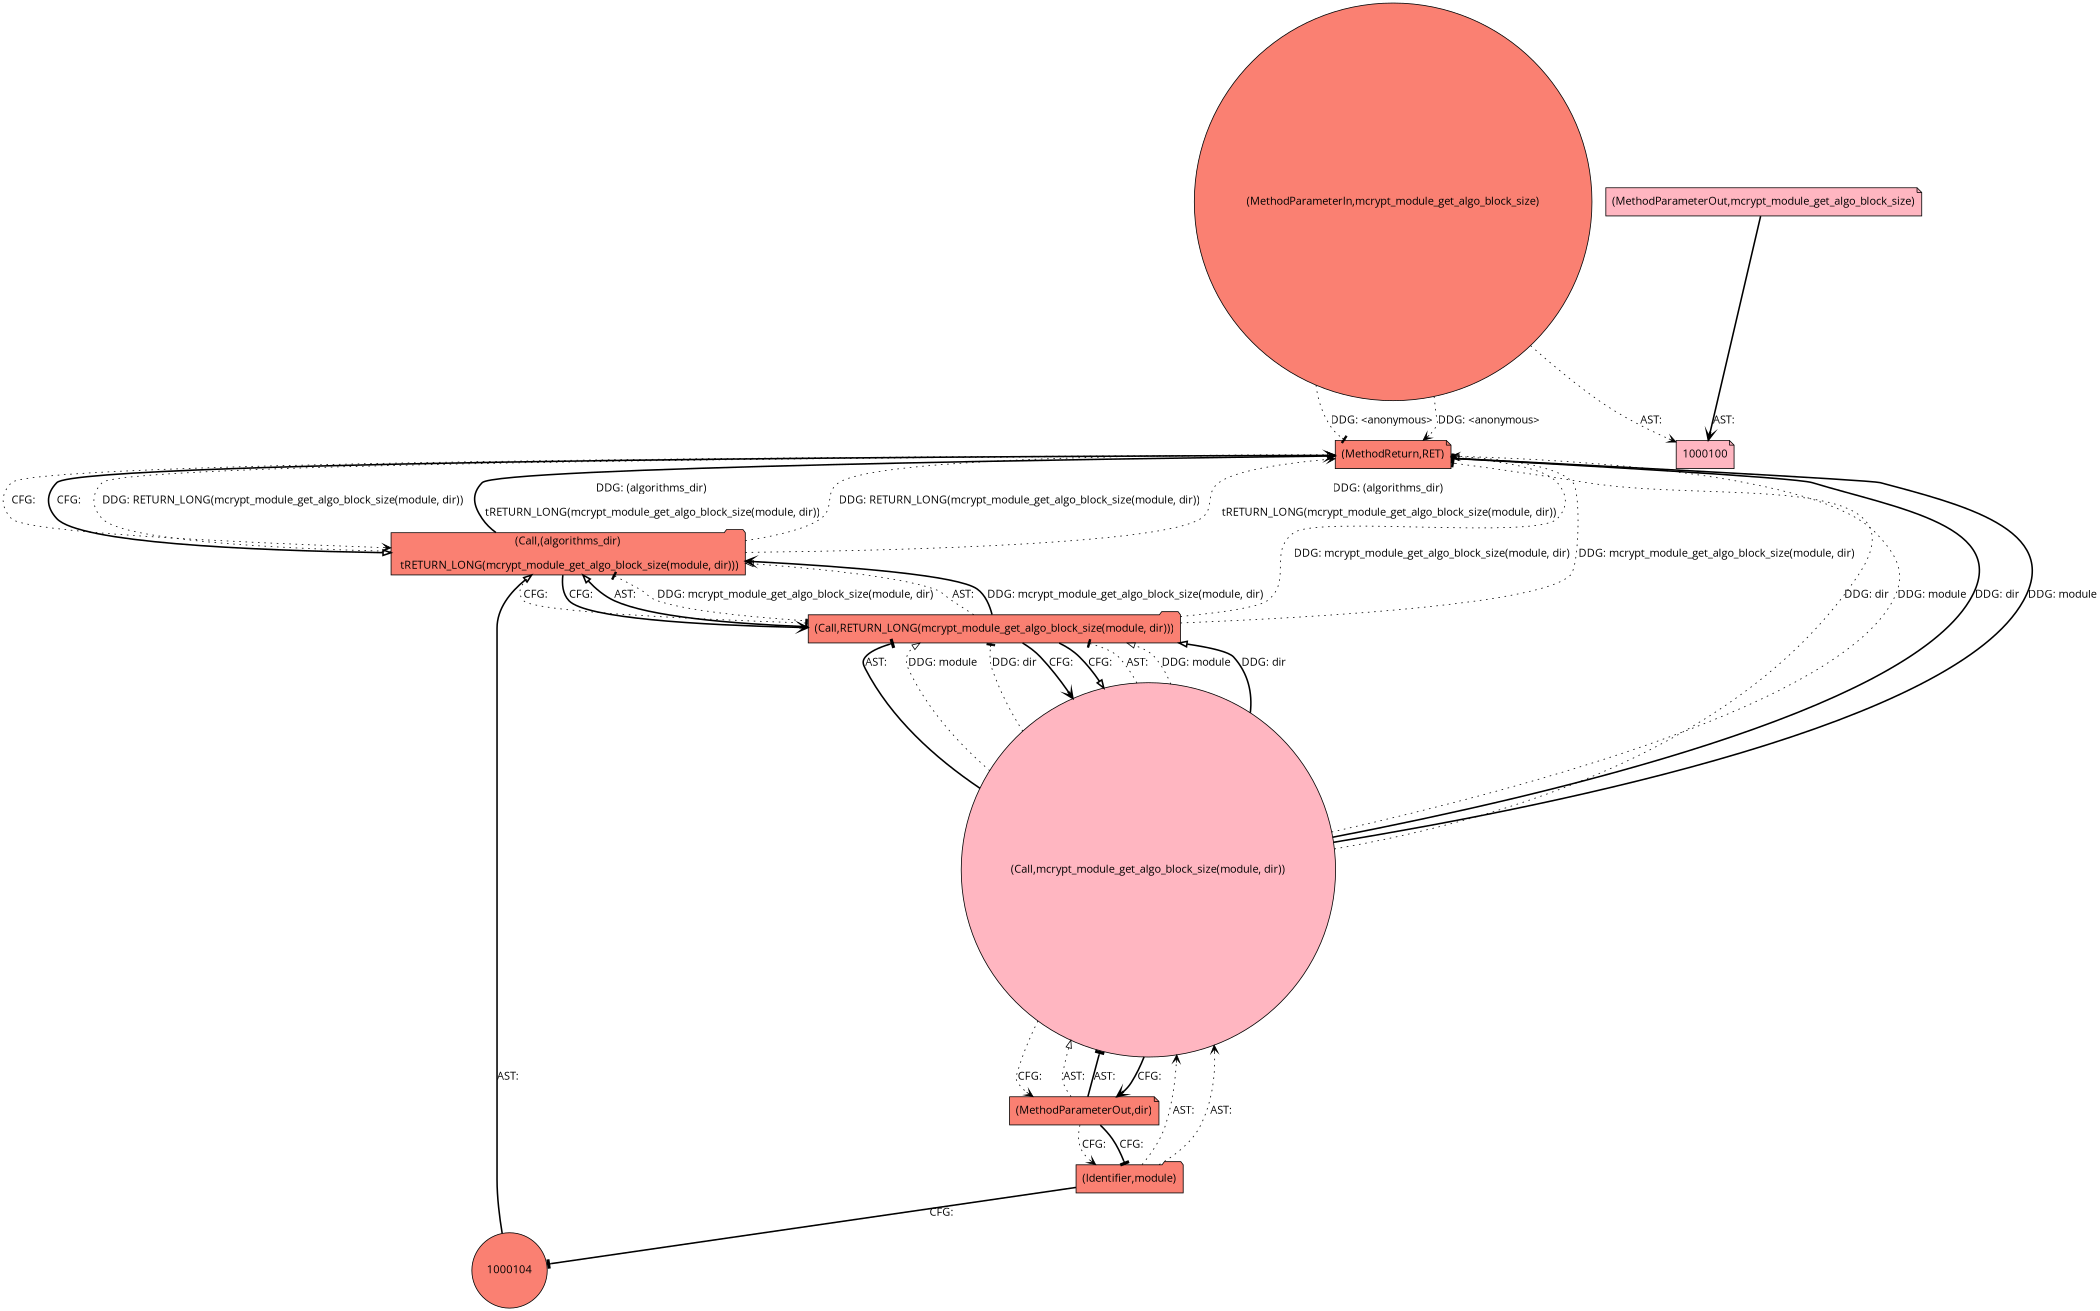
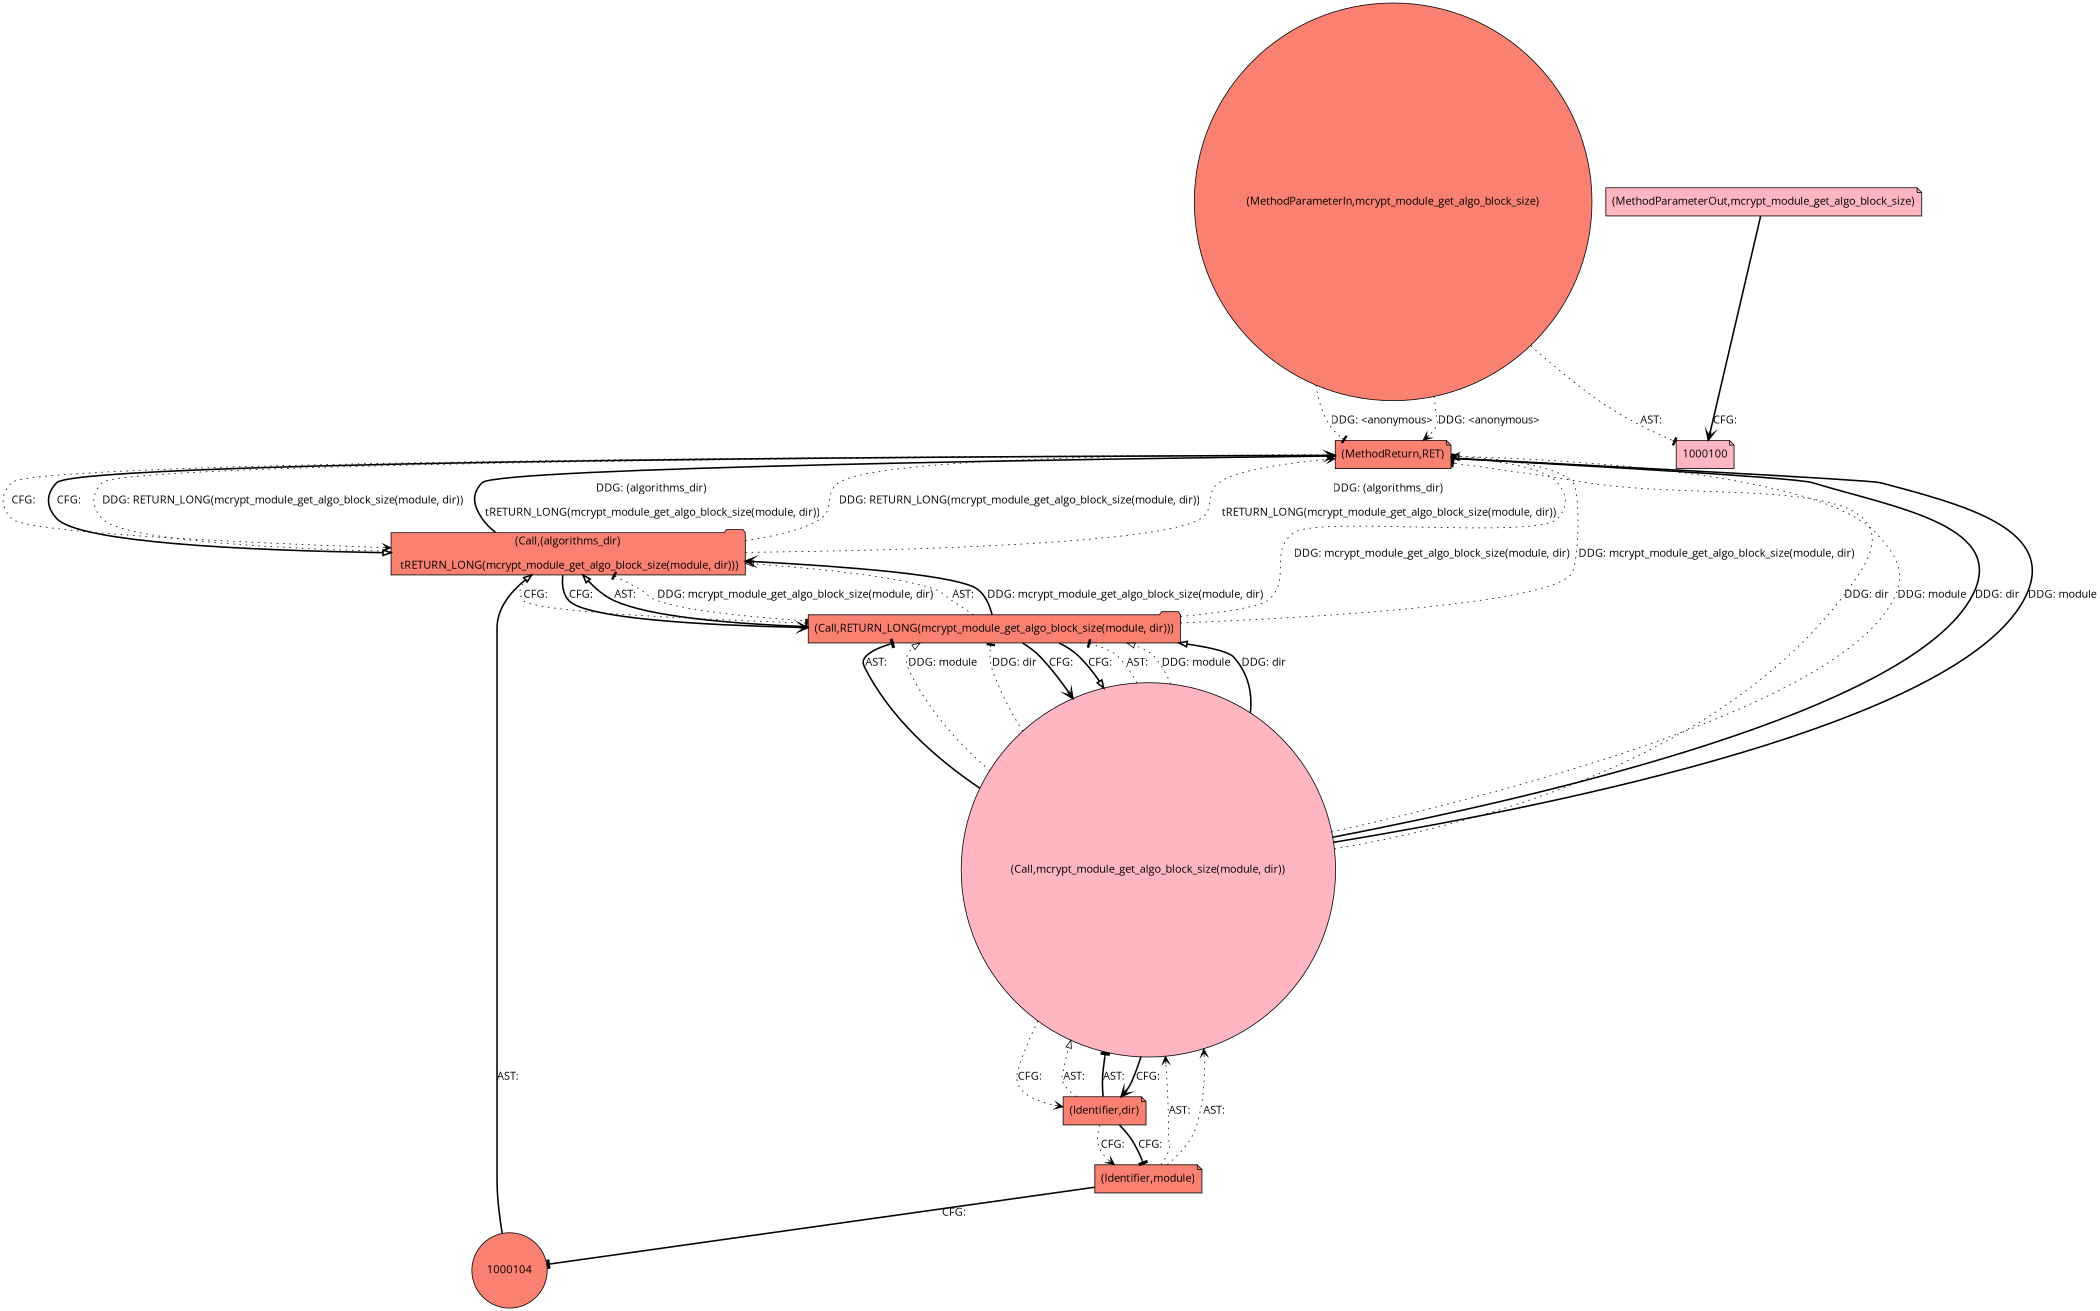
(1596, 398) -> (1597, 399)
(1725, 421) -> (1727, 421)
(1084, 1111) -> (1105, 1111)
(1130, 1179) -> (1148, 1179)
